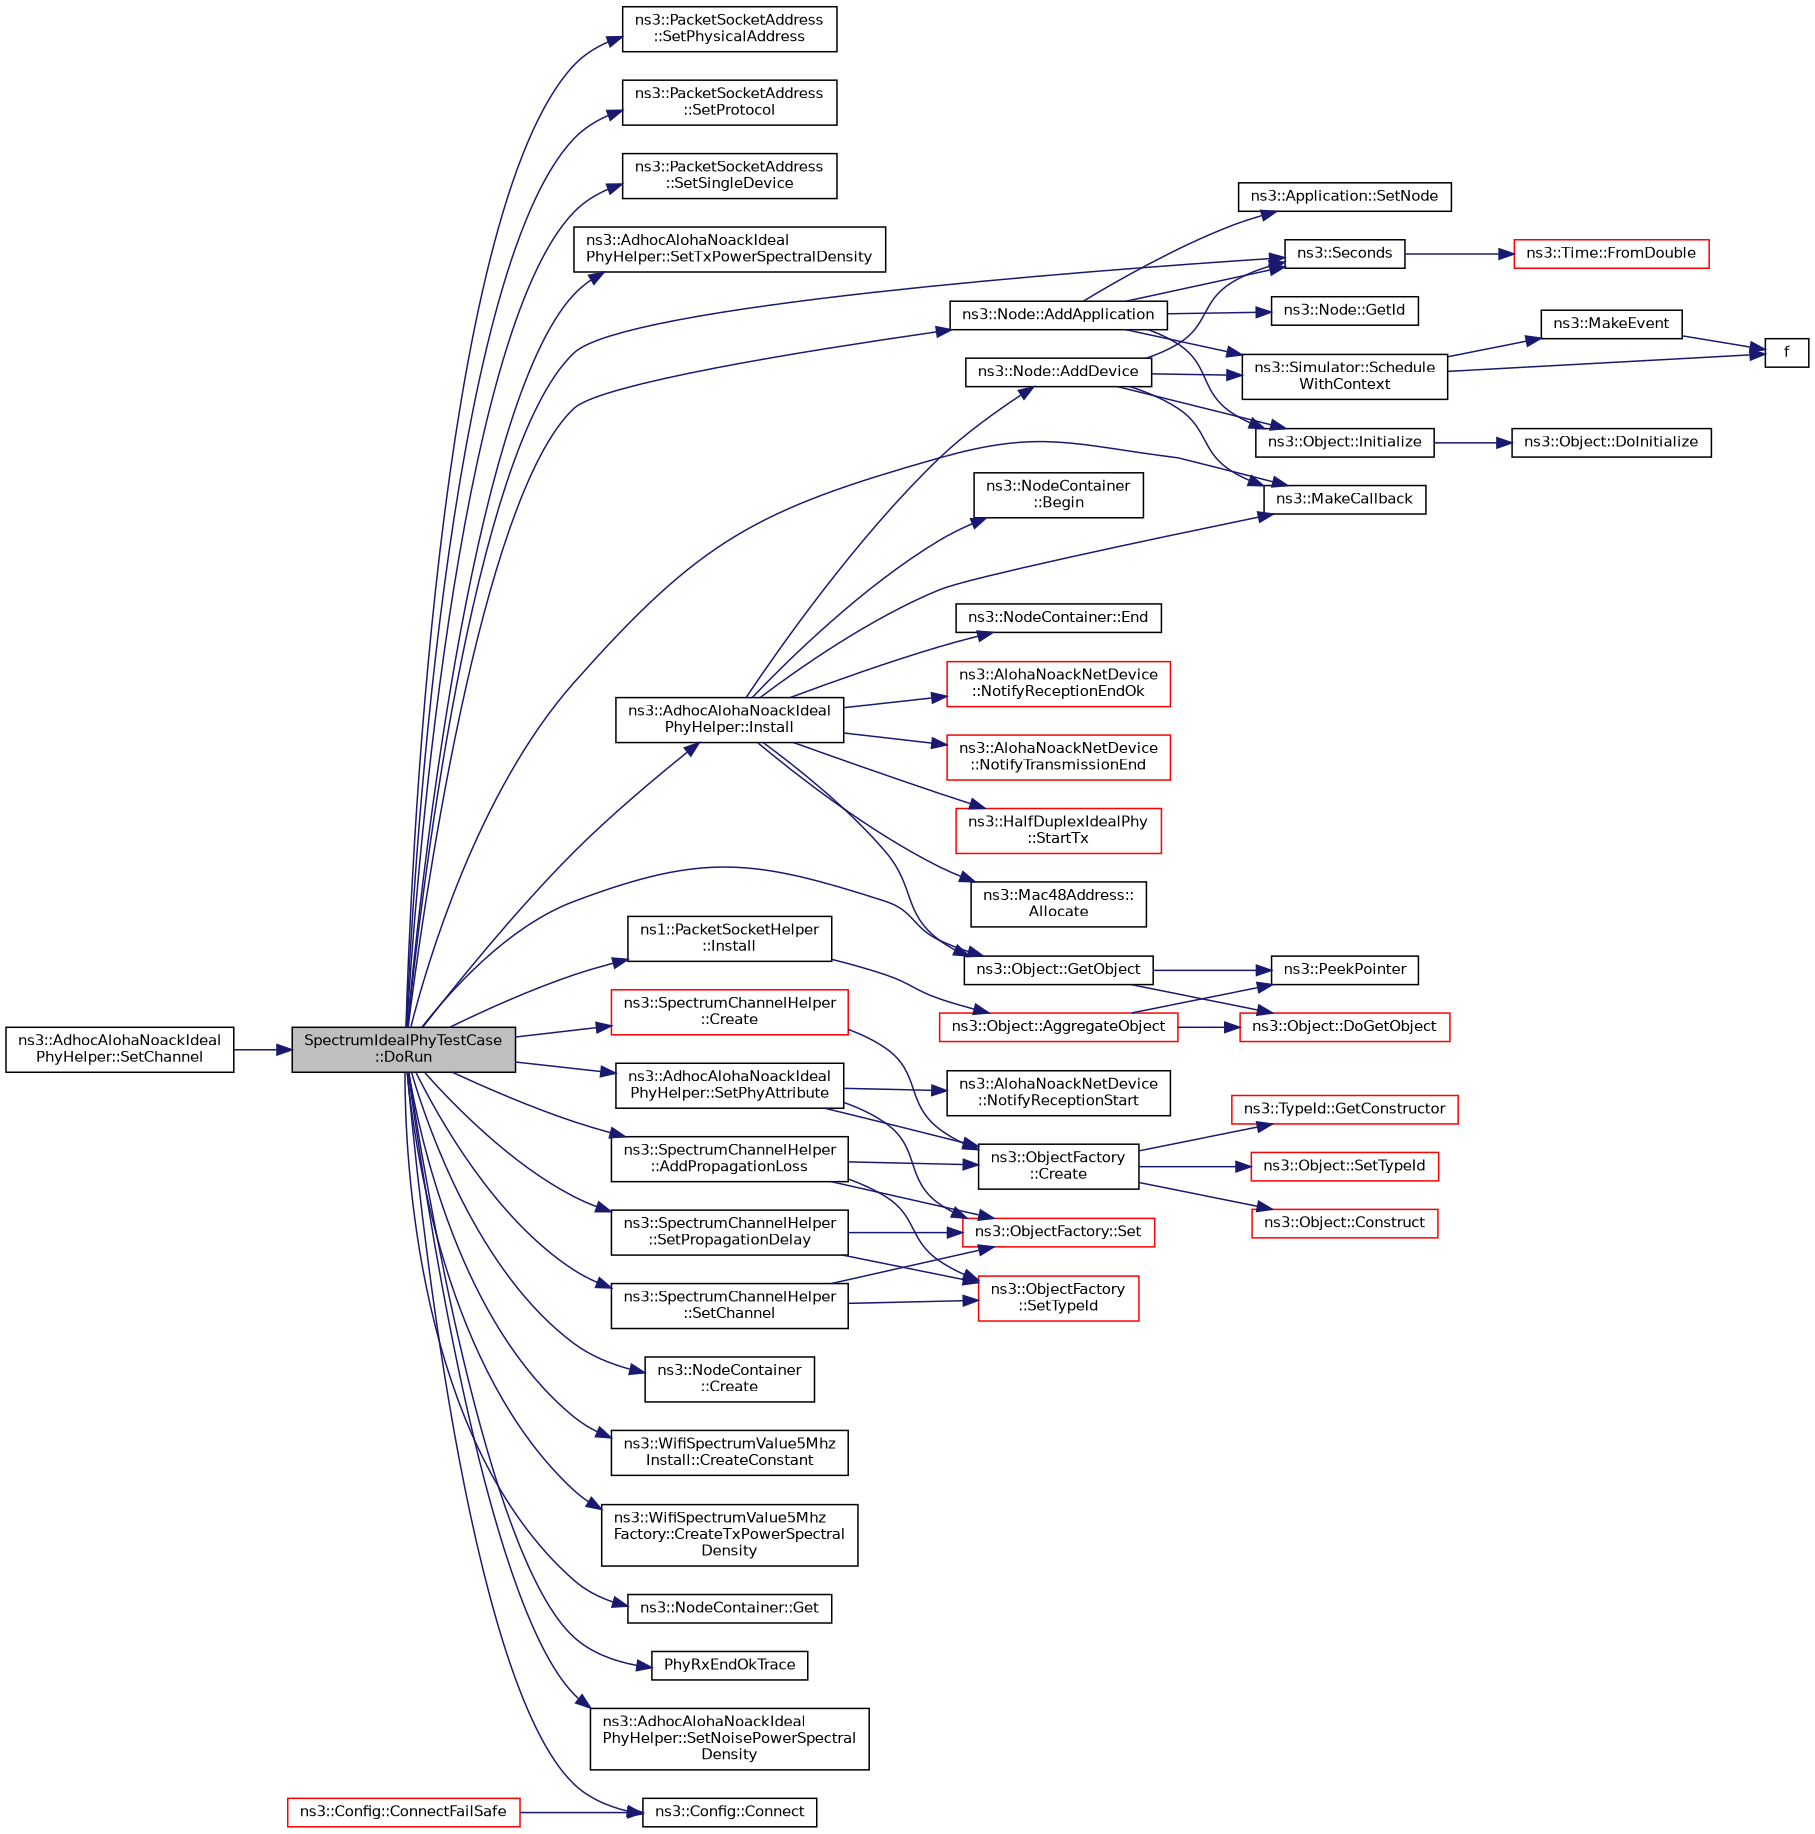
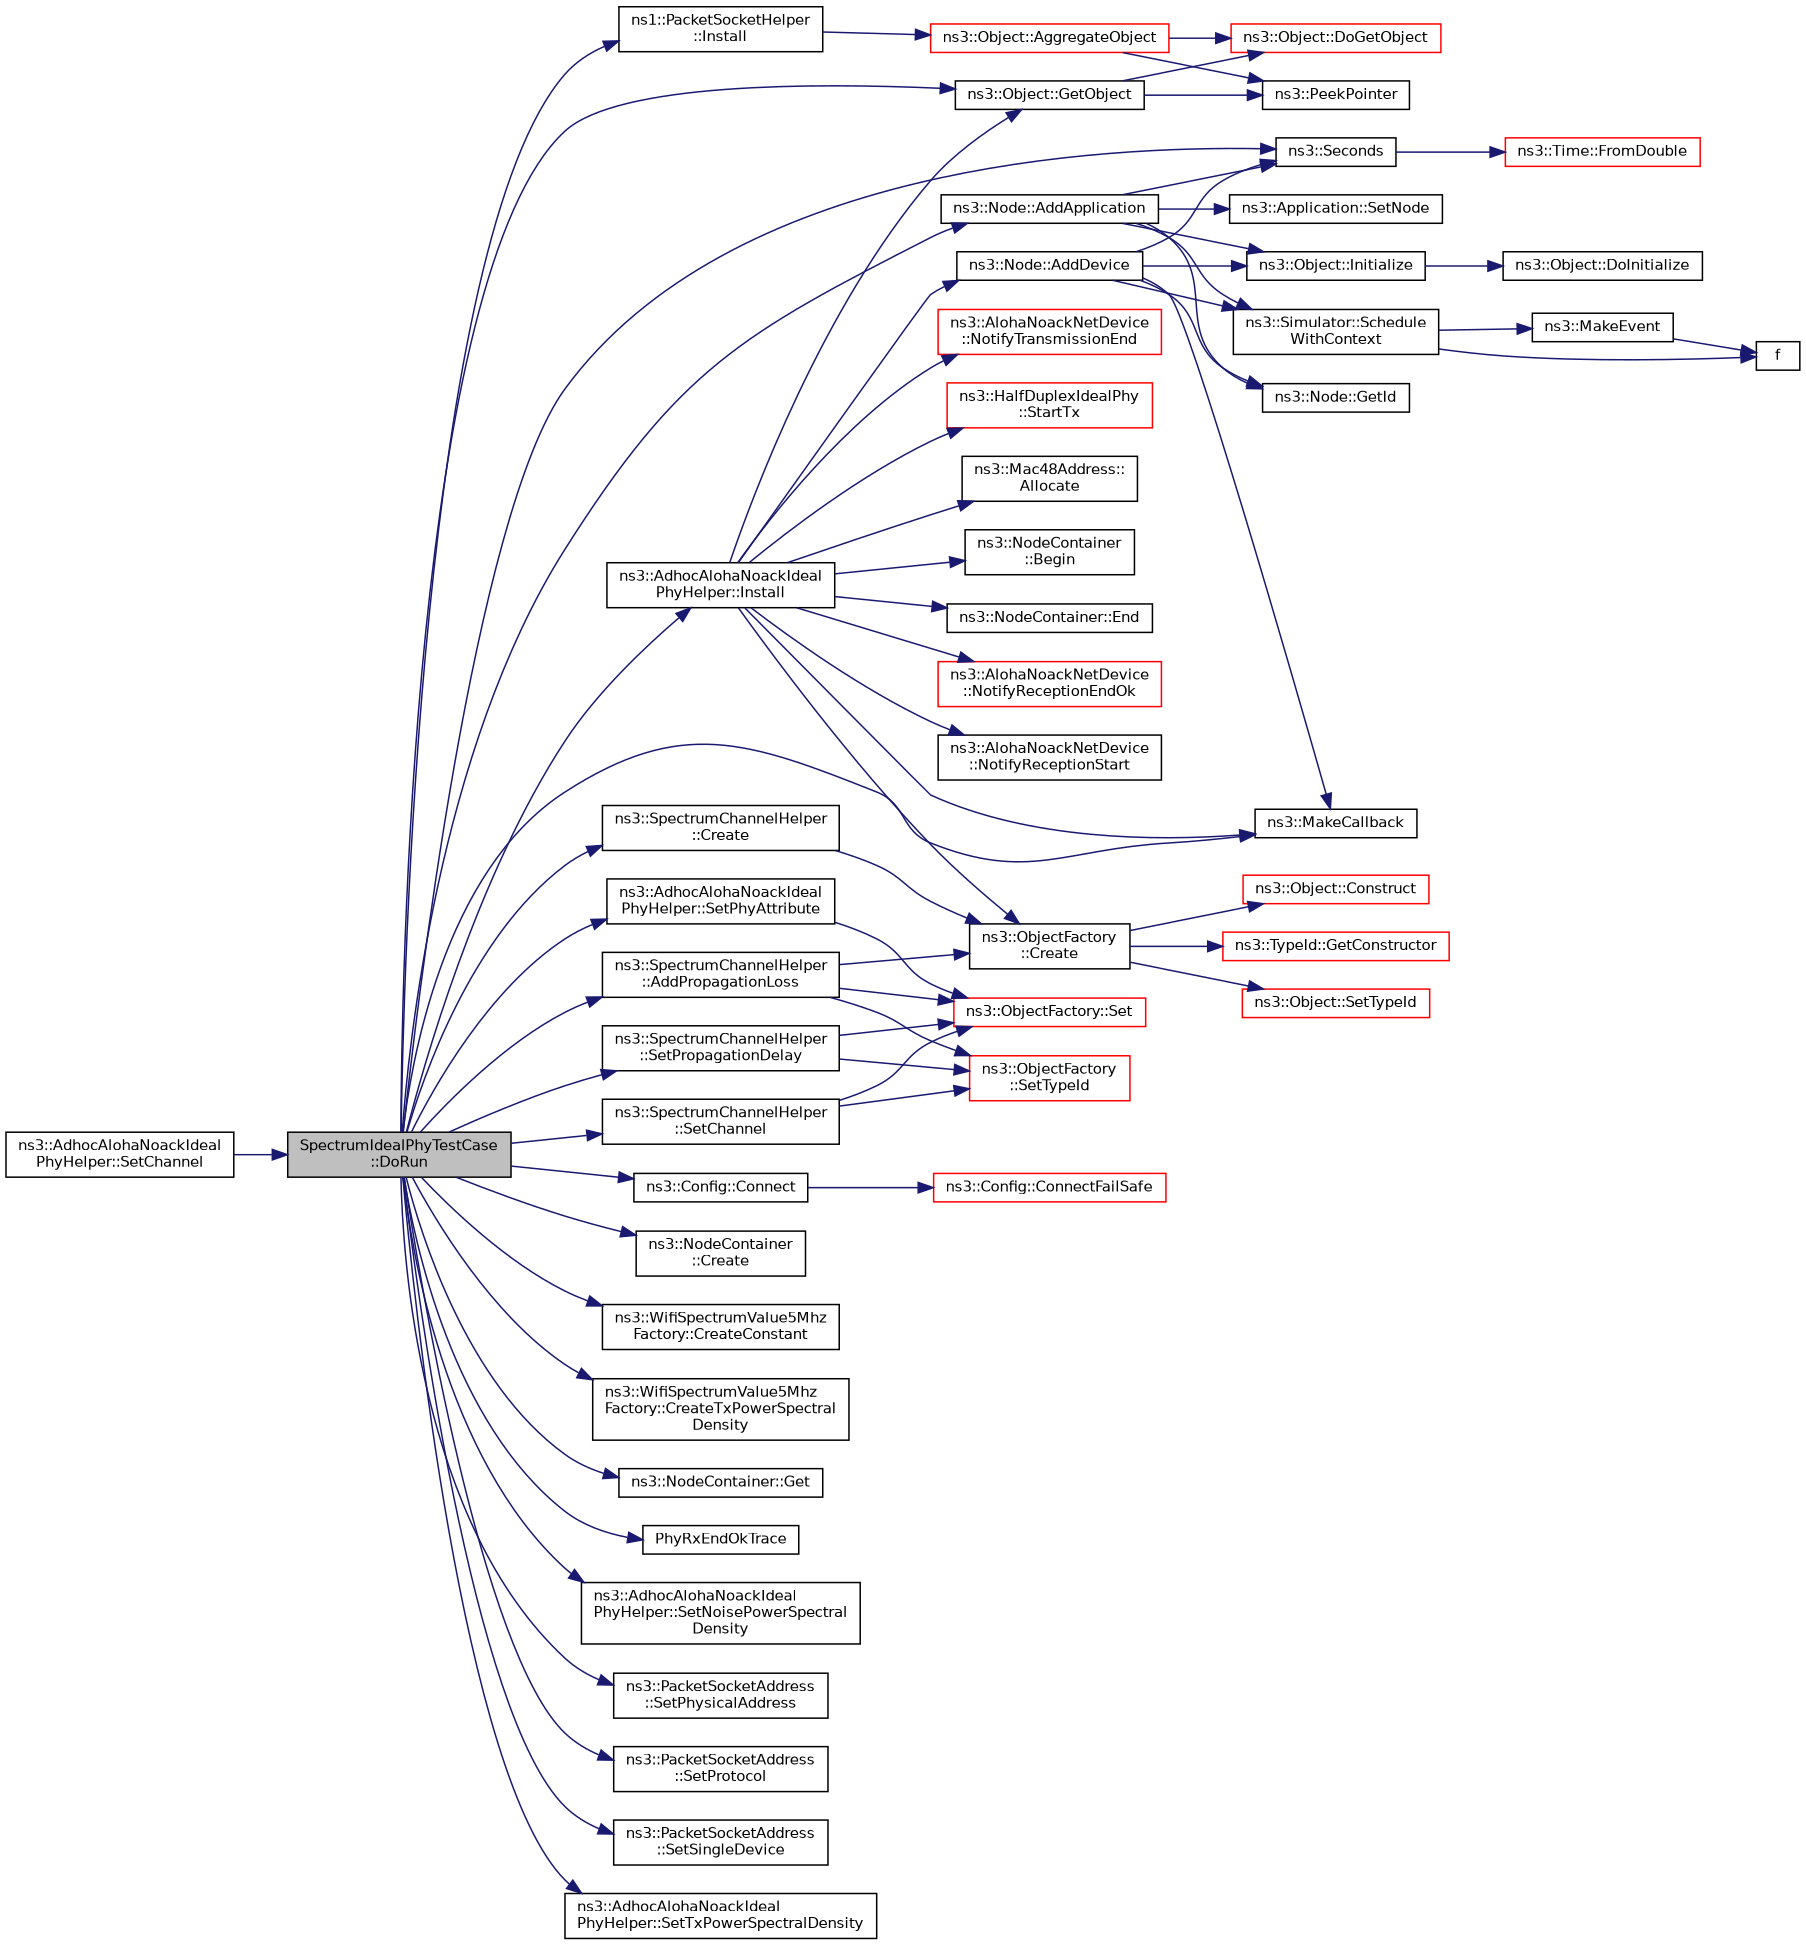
none -> (1195, 329)
(730, 1012) -> (721, 828)
(888, 1089) -> (847, 675)
(905, 1128) -> (864, 770)
(730, 1453) -> (721, 1327)
(574, 1813) -> (863, 1188)
